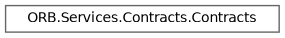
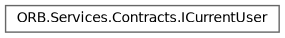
(142, 19) -> (142, 19)
